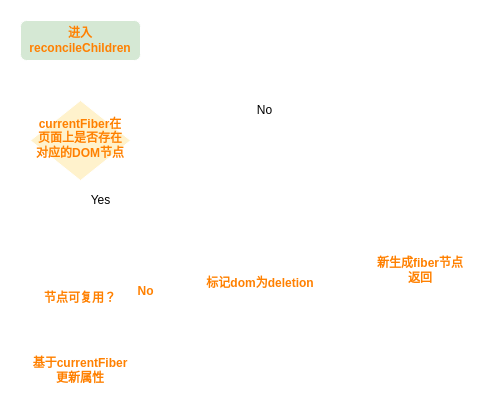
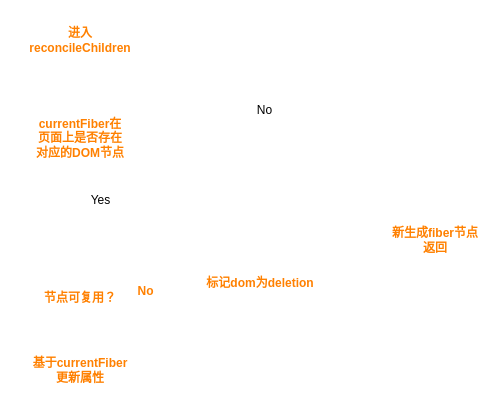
(81, 41) -> (81, 41)
(81, 61) -> (81, 61)
(81, 141) -> (81, 141)
(421, 271) -> (436, 241)
